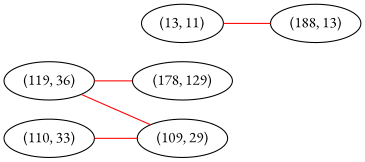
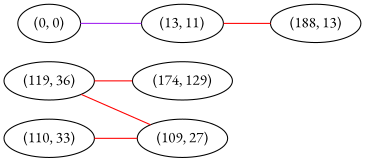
none -> (49, 23)
(182, 81) -> (182, 81)
(182, 138) -> (182, 138)
